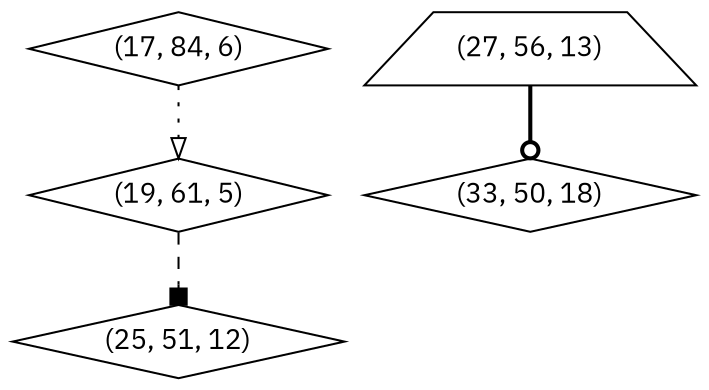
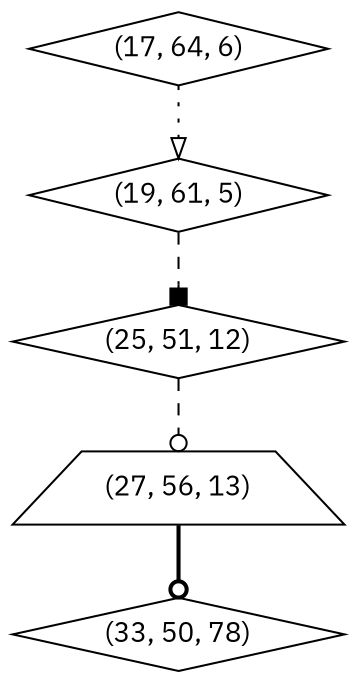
(179, 49) -> (179, 49)
(530, 195) -> (179, 634)
none -> (179, 407)
